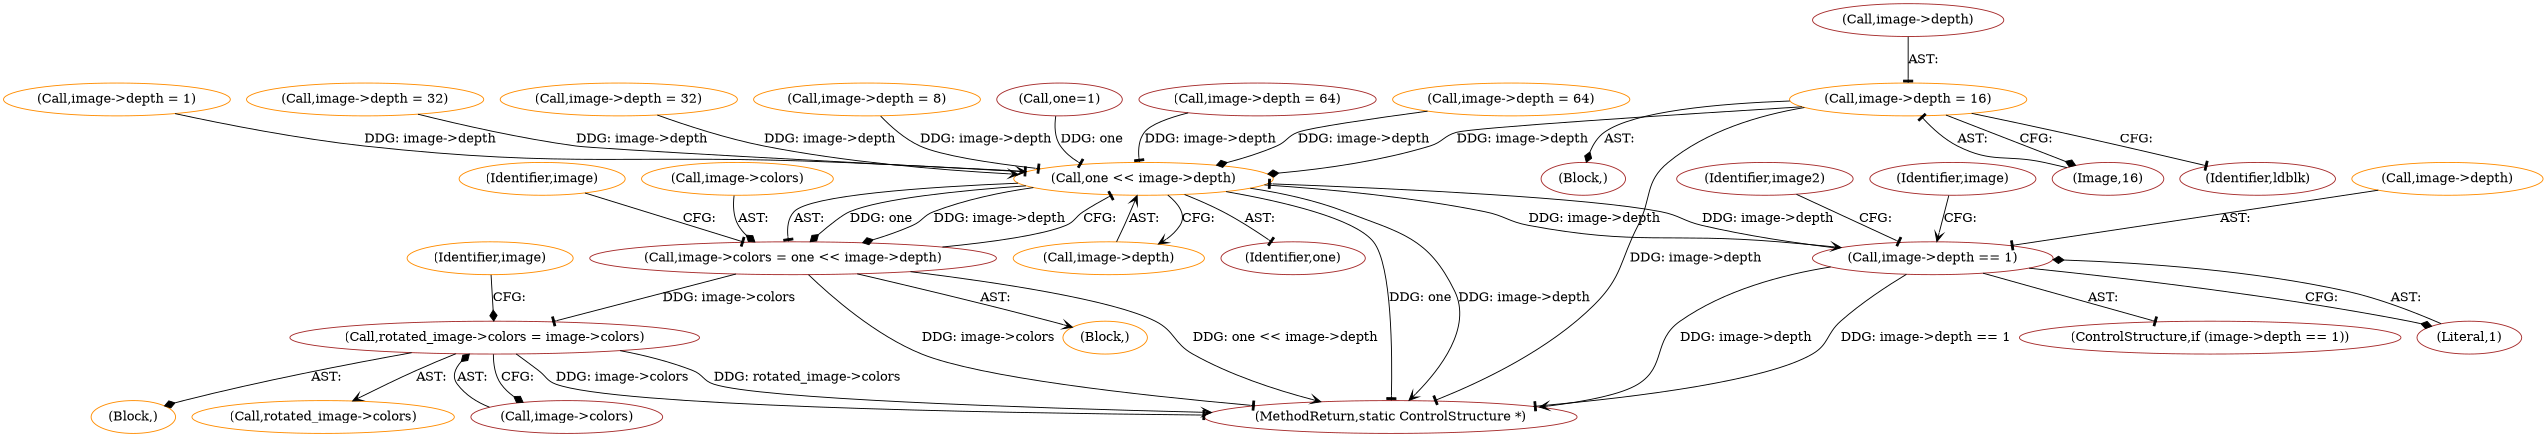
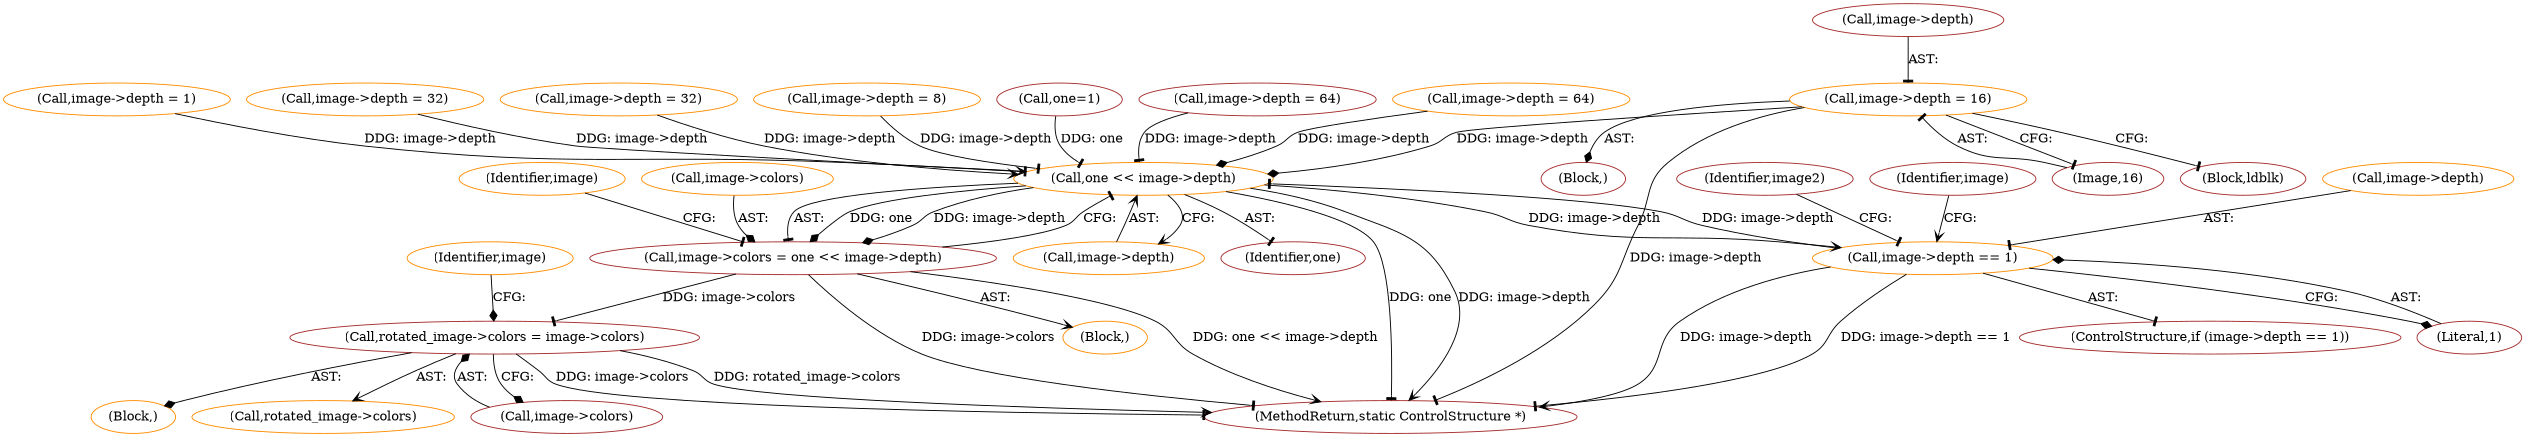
(2006, 138) -> (2008, 139)
(2258, 179) -> (2243, 179)
(1933, 258) -> (1933, 258)
